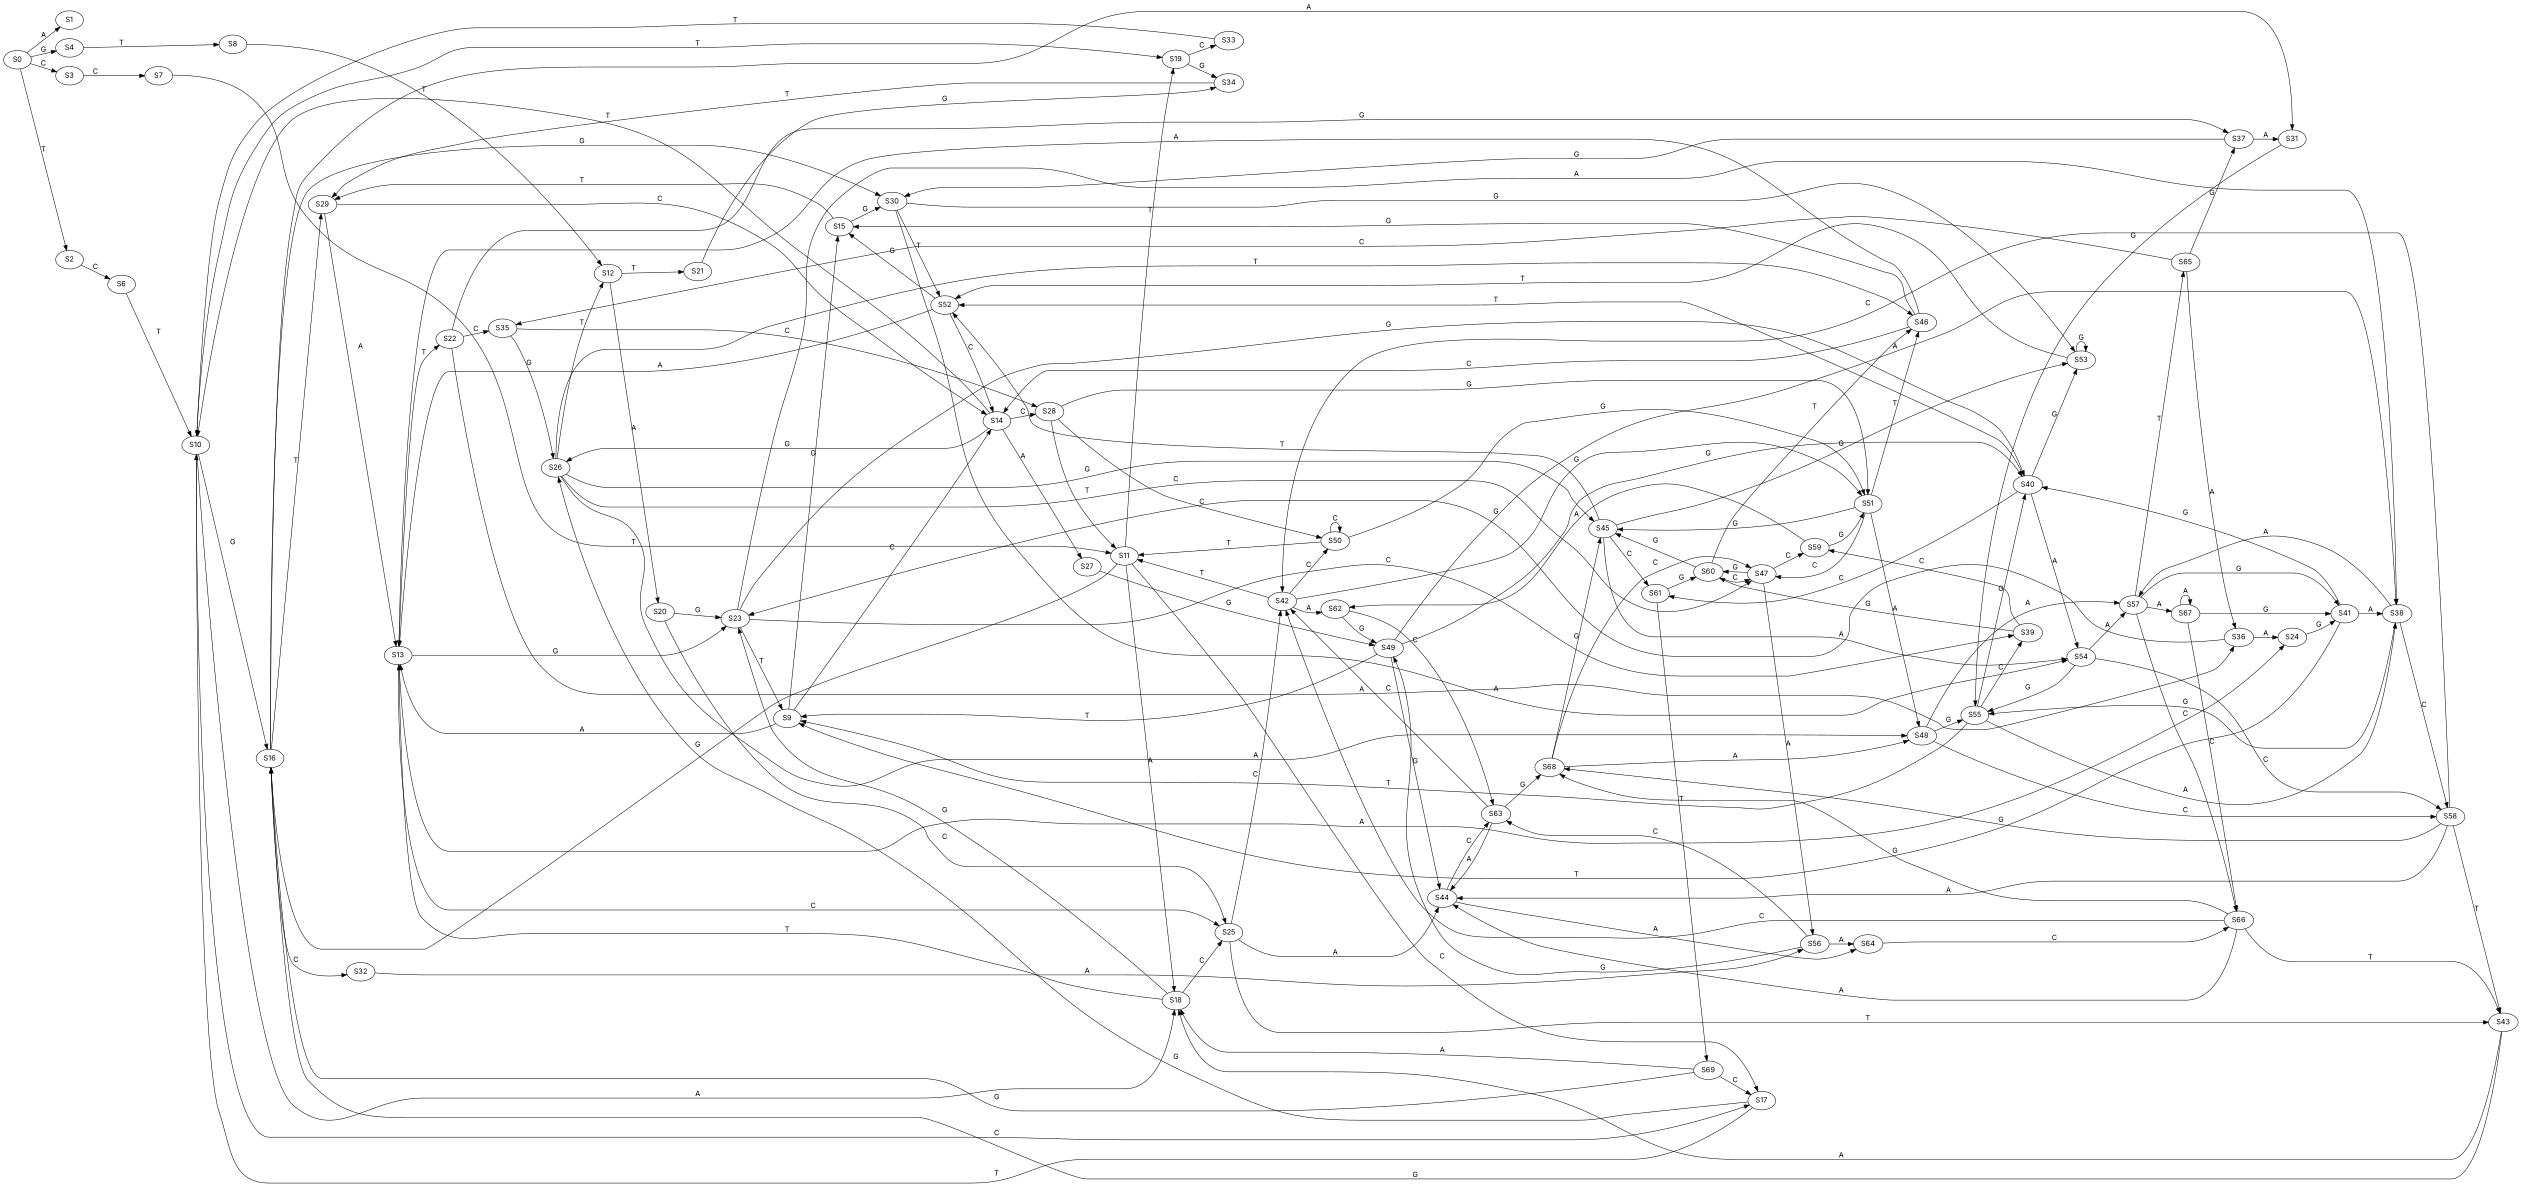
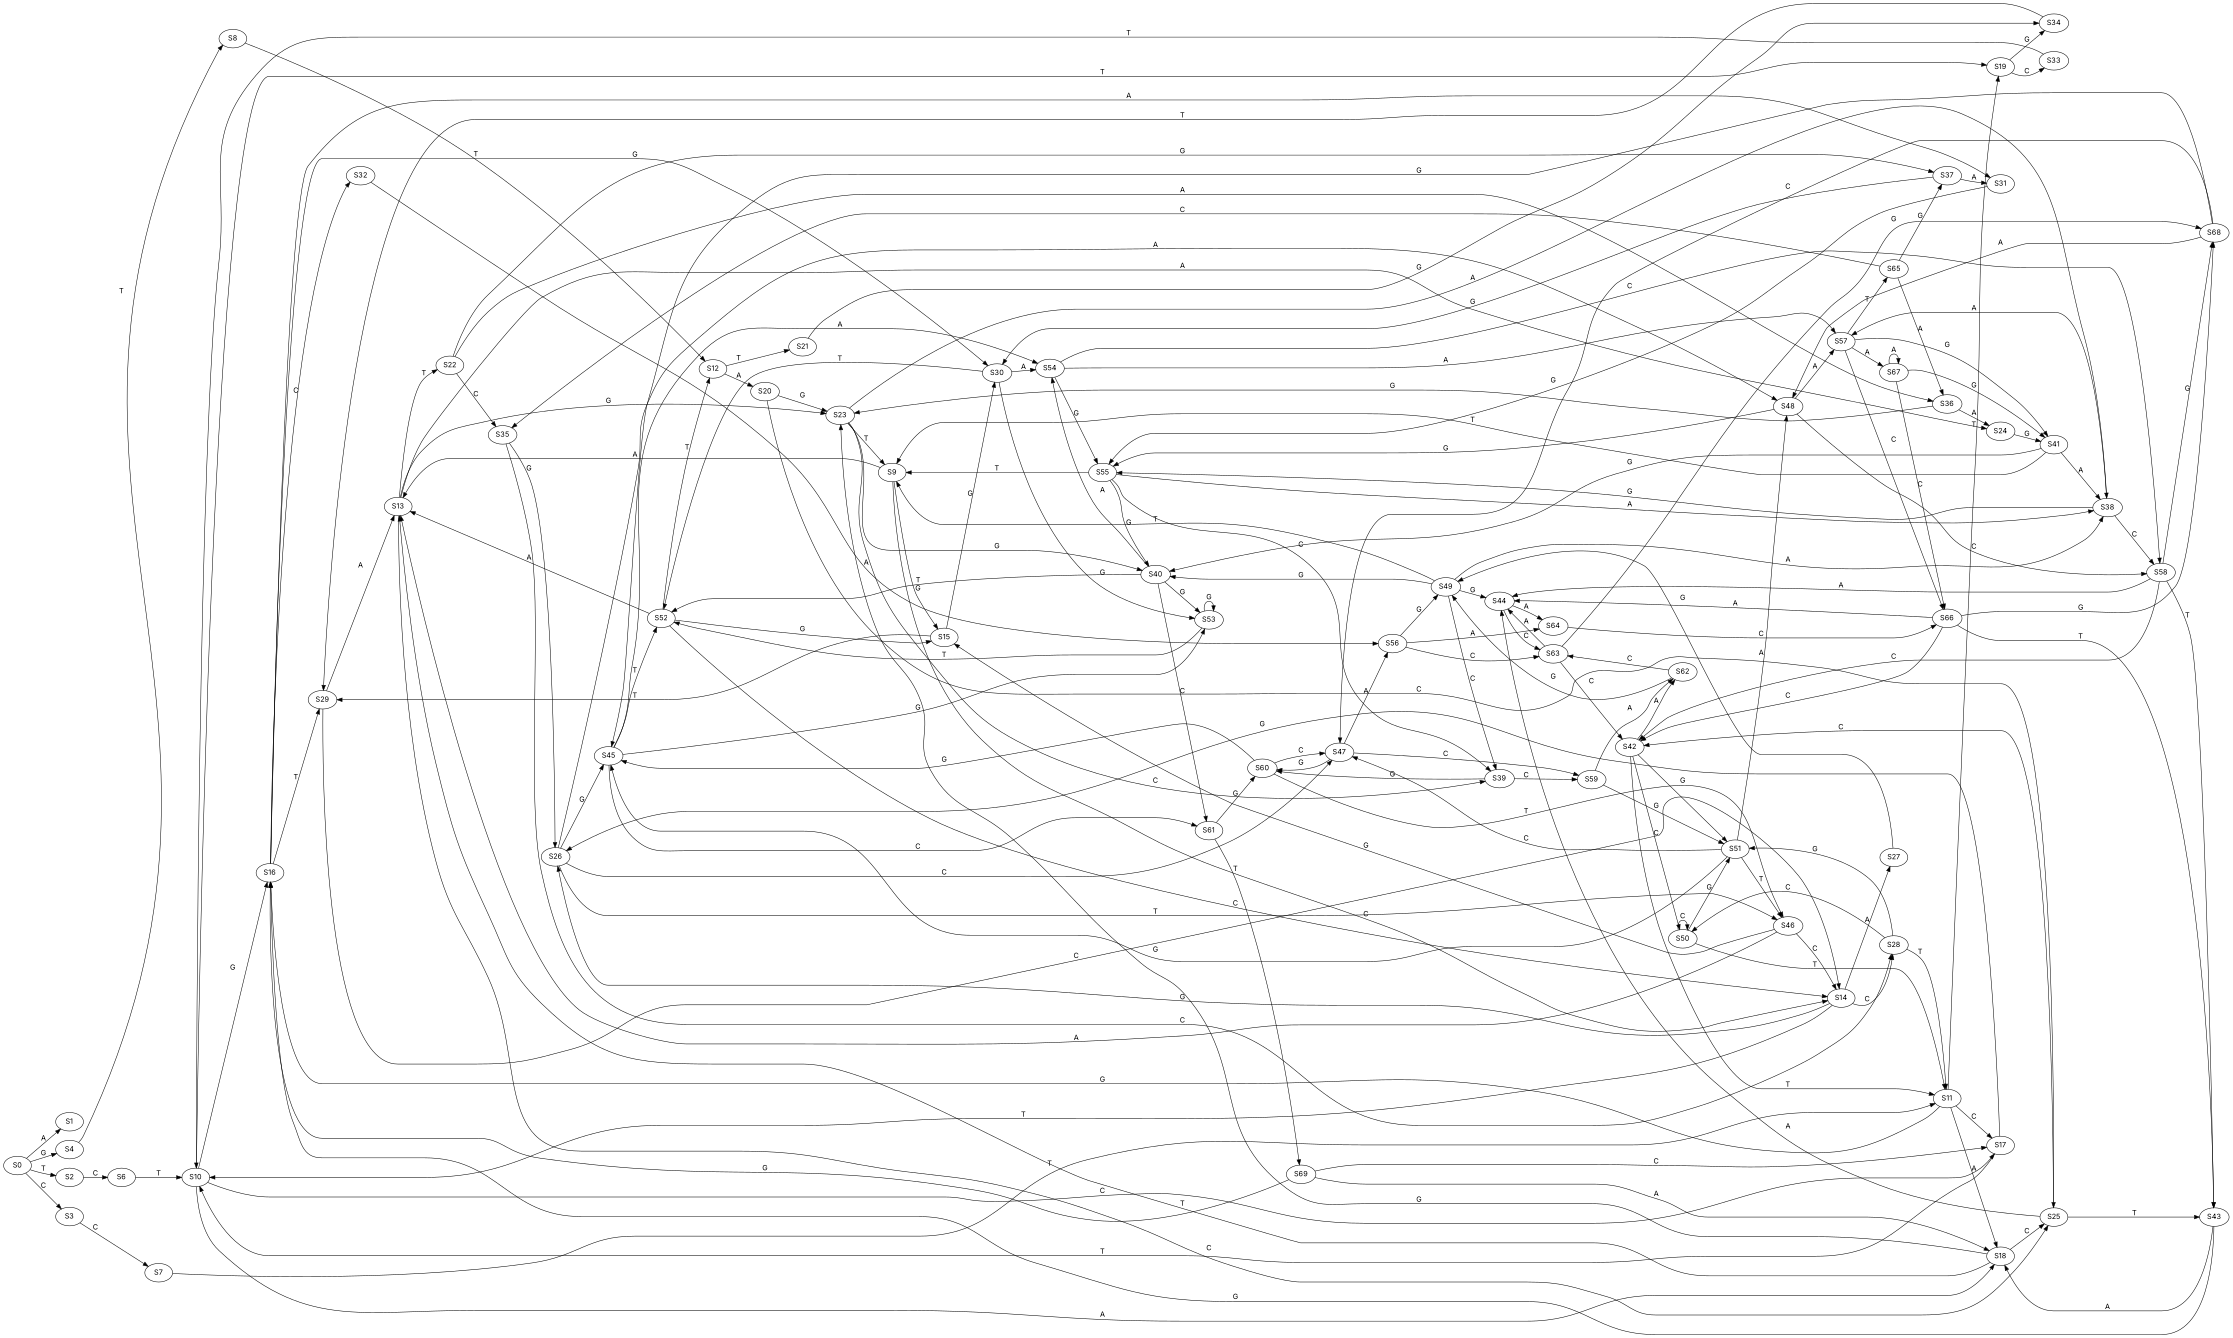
(573, 367) -> (680, 495)
none -> (1469, 681)
